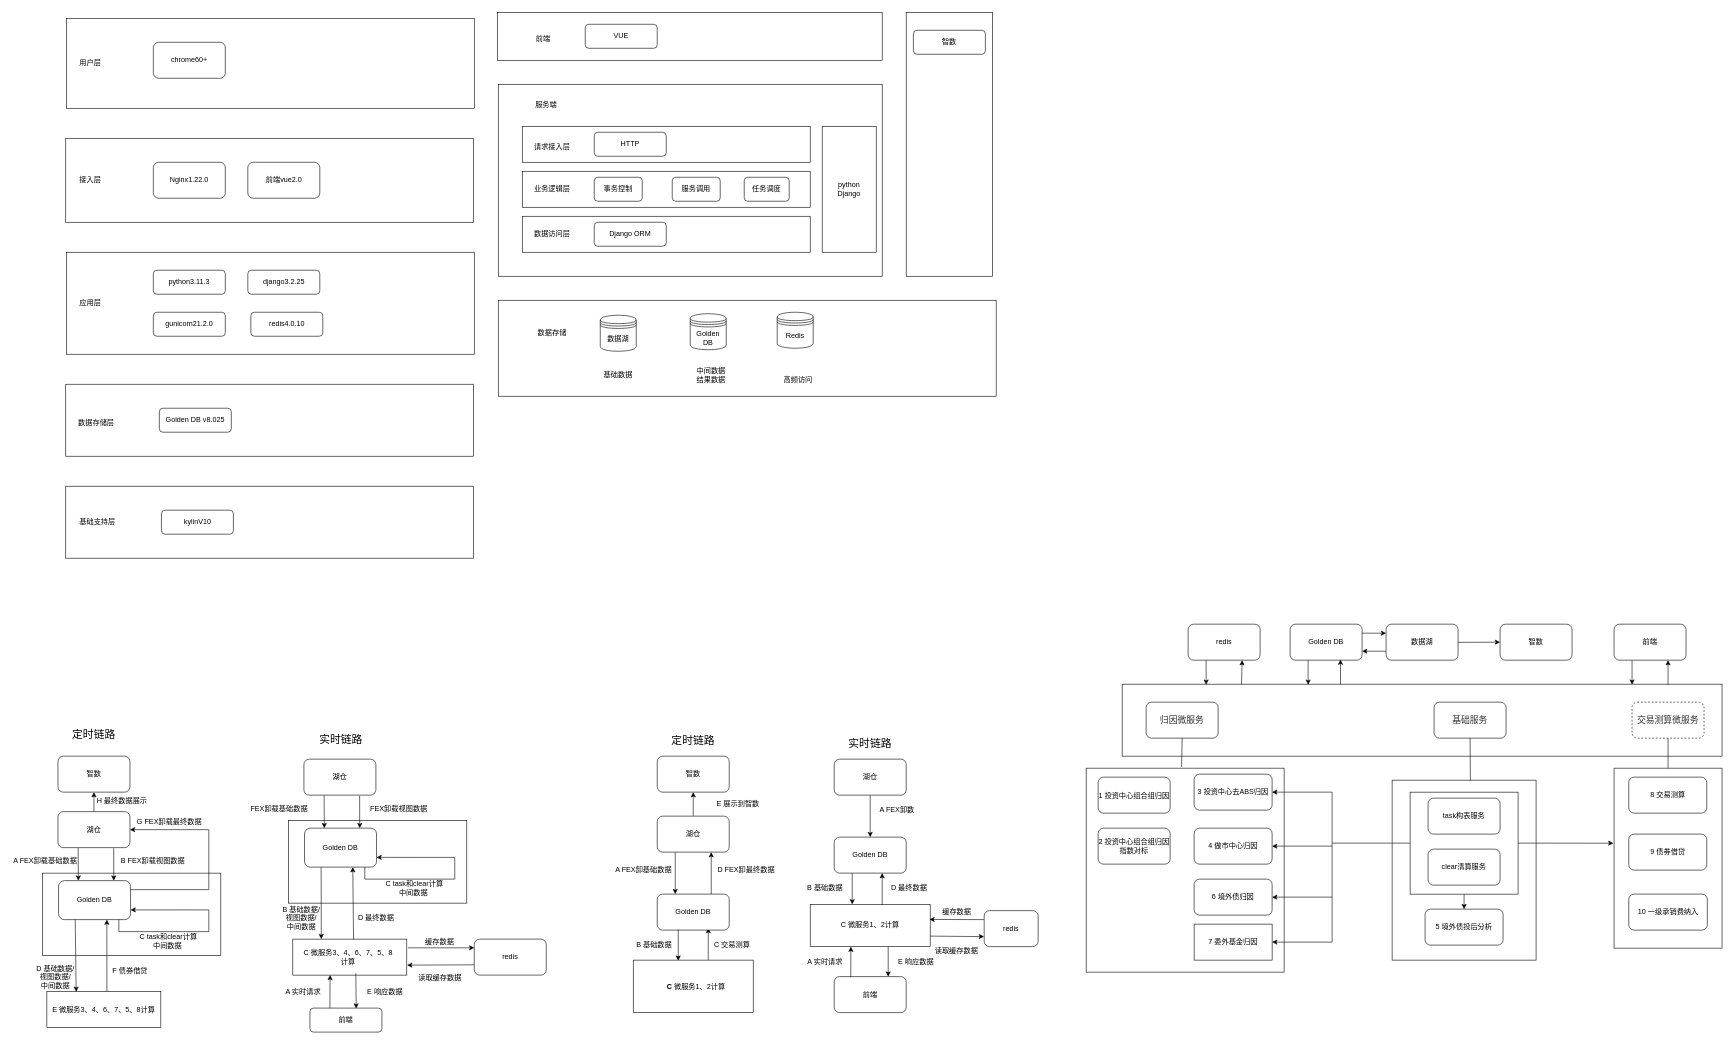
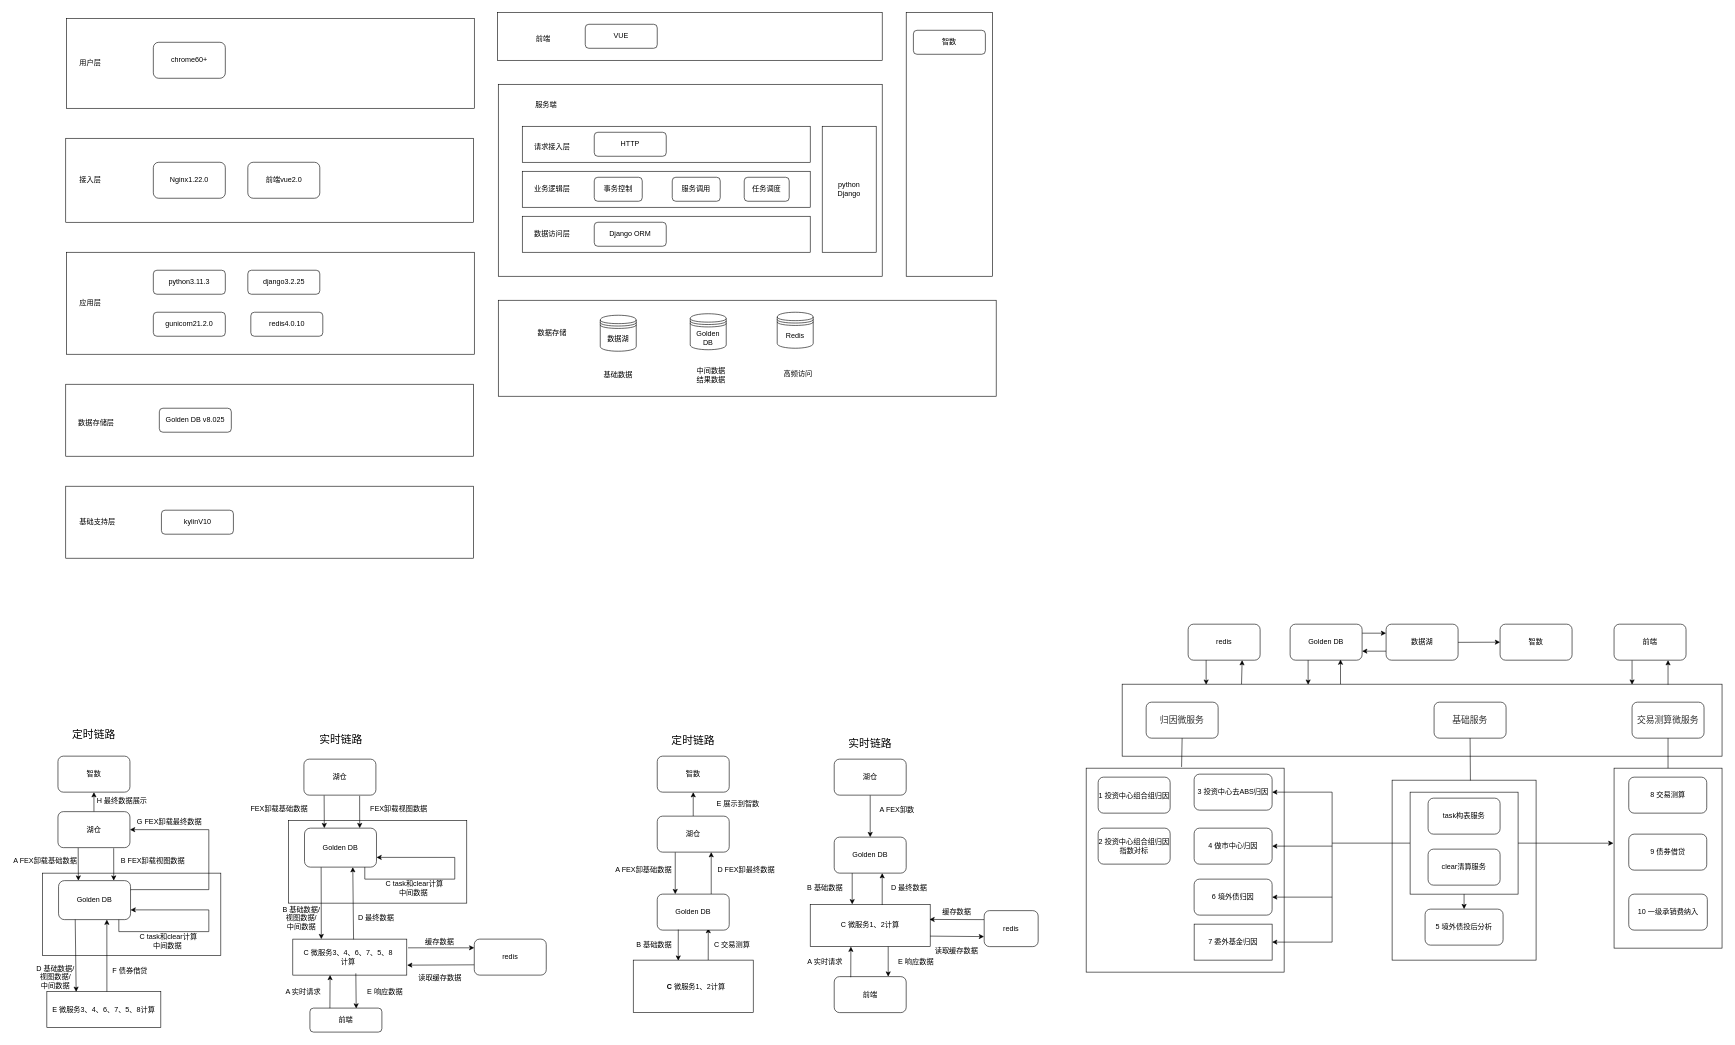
(798, 380) -> (798, 374)
(1668, 720) -> (1668, 720)
